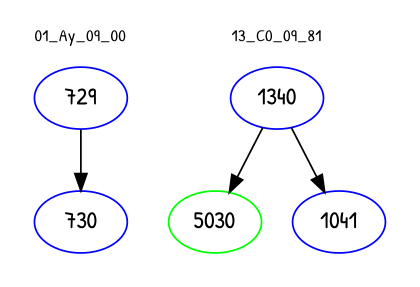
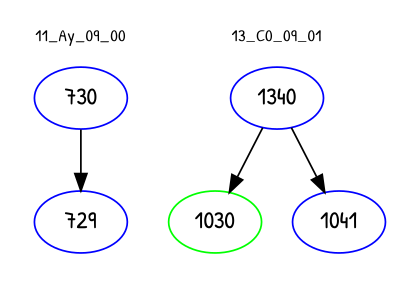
(81, 37) -> (81, 37)
(277, 37) -> (277, 37)
(81, 152) -> (81, 152)
(215, 222) -> (215, 222)
